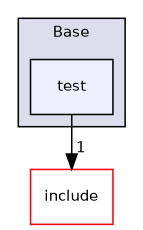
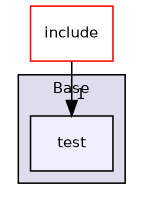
(72, 136) -> (72, 84)
